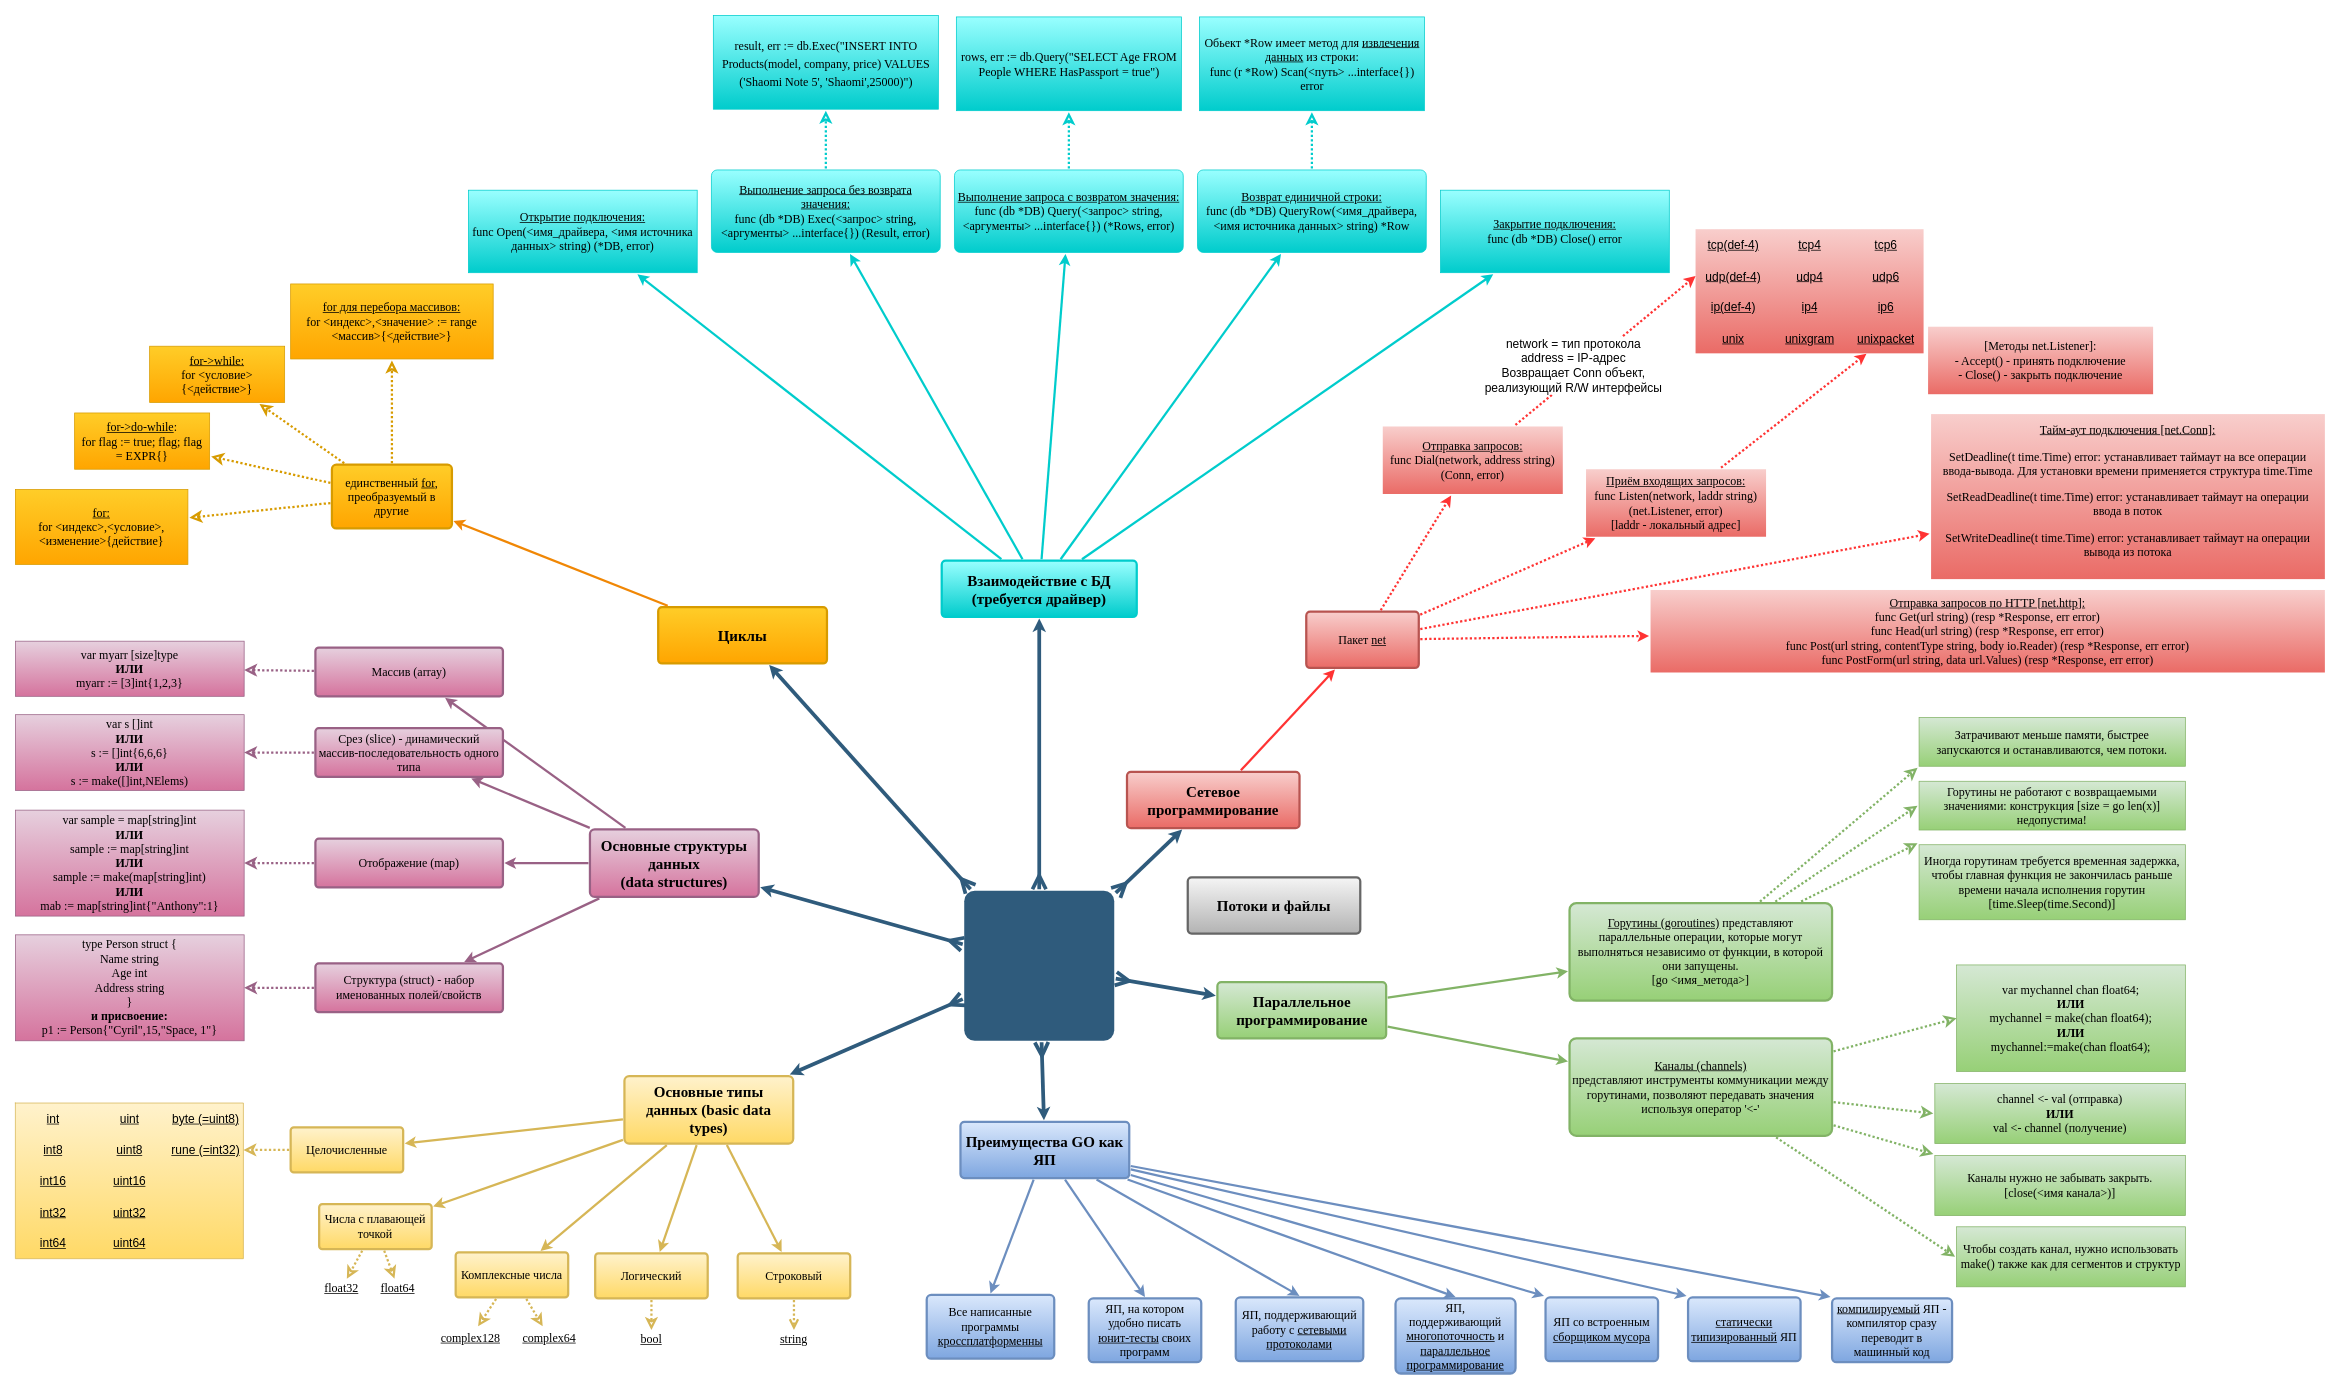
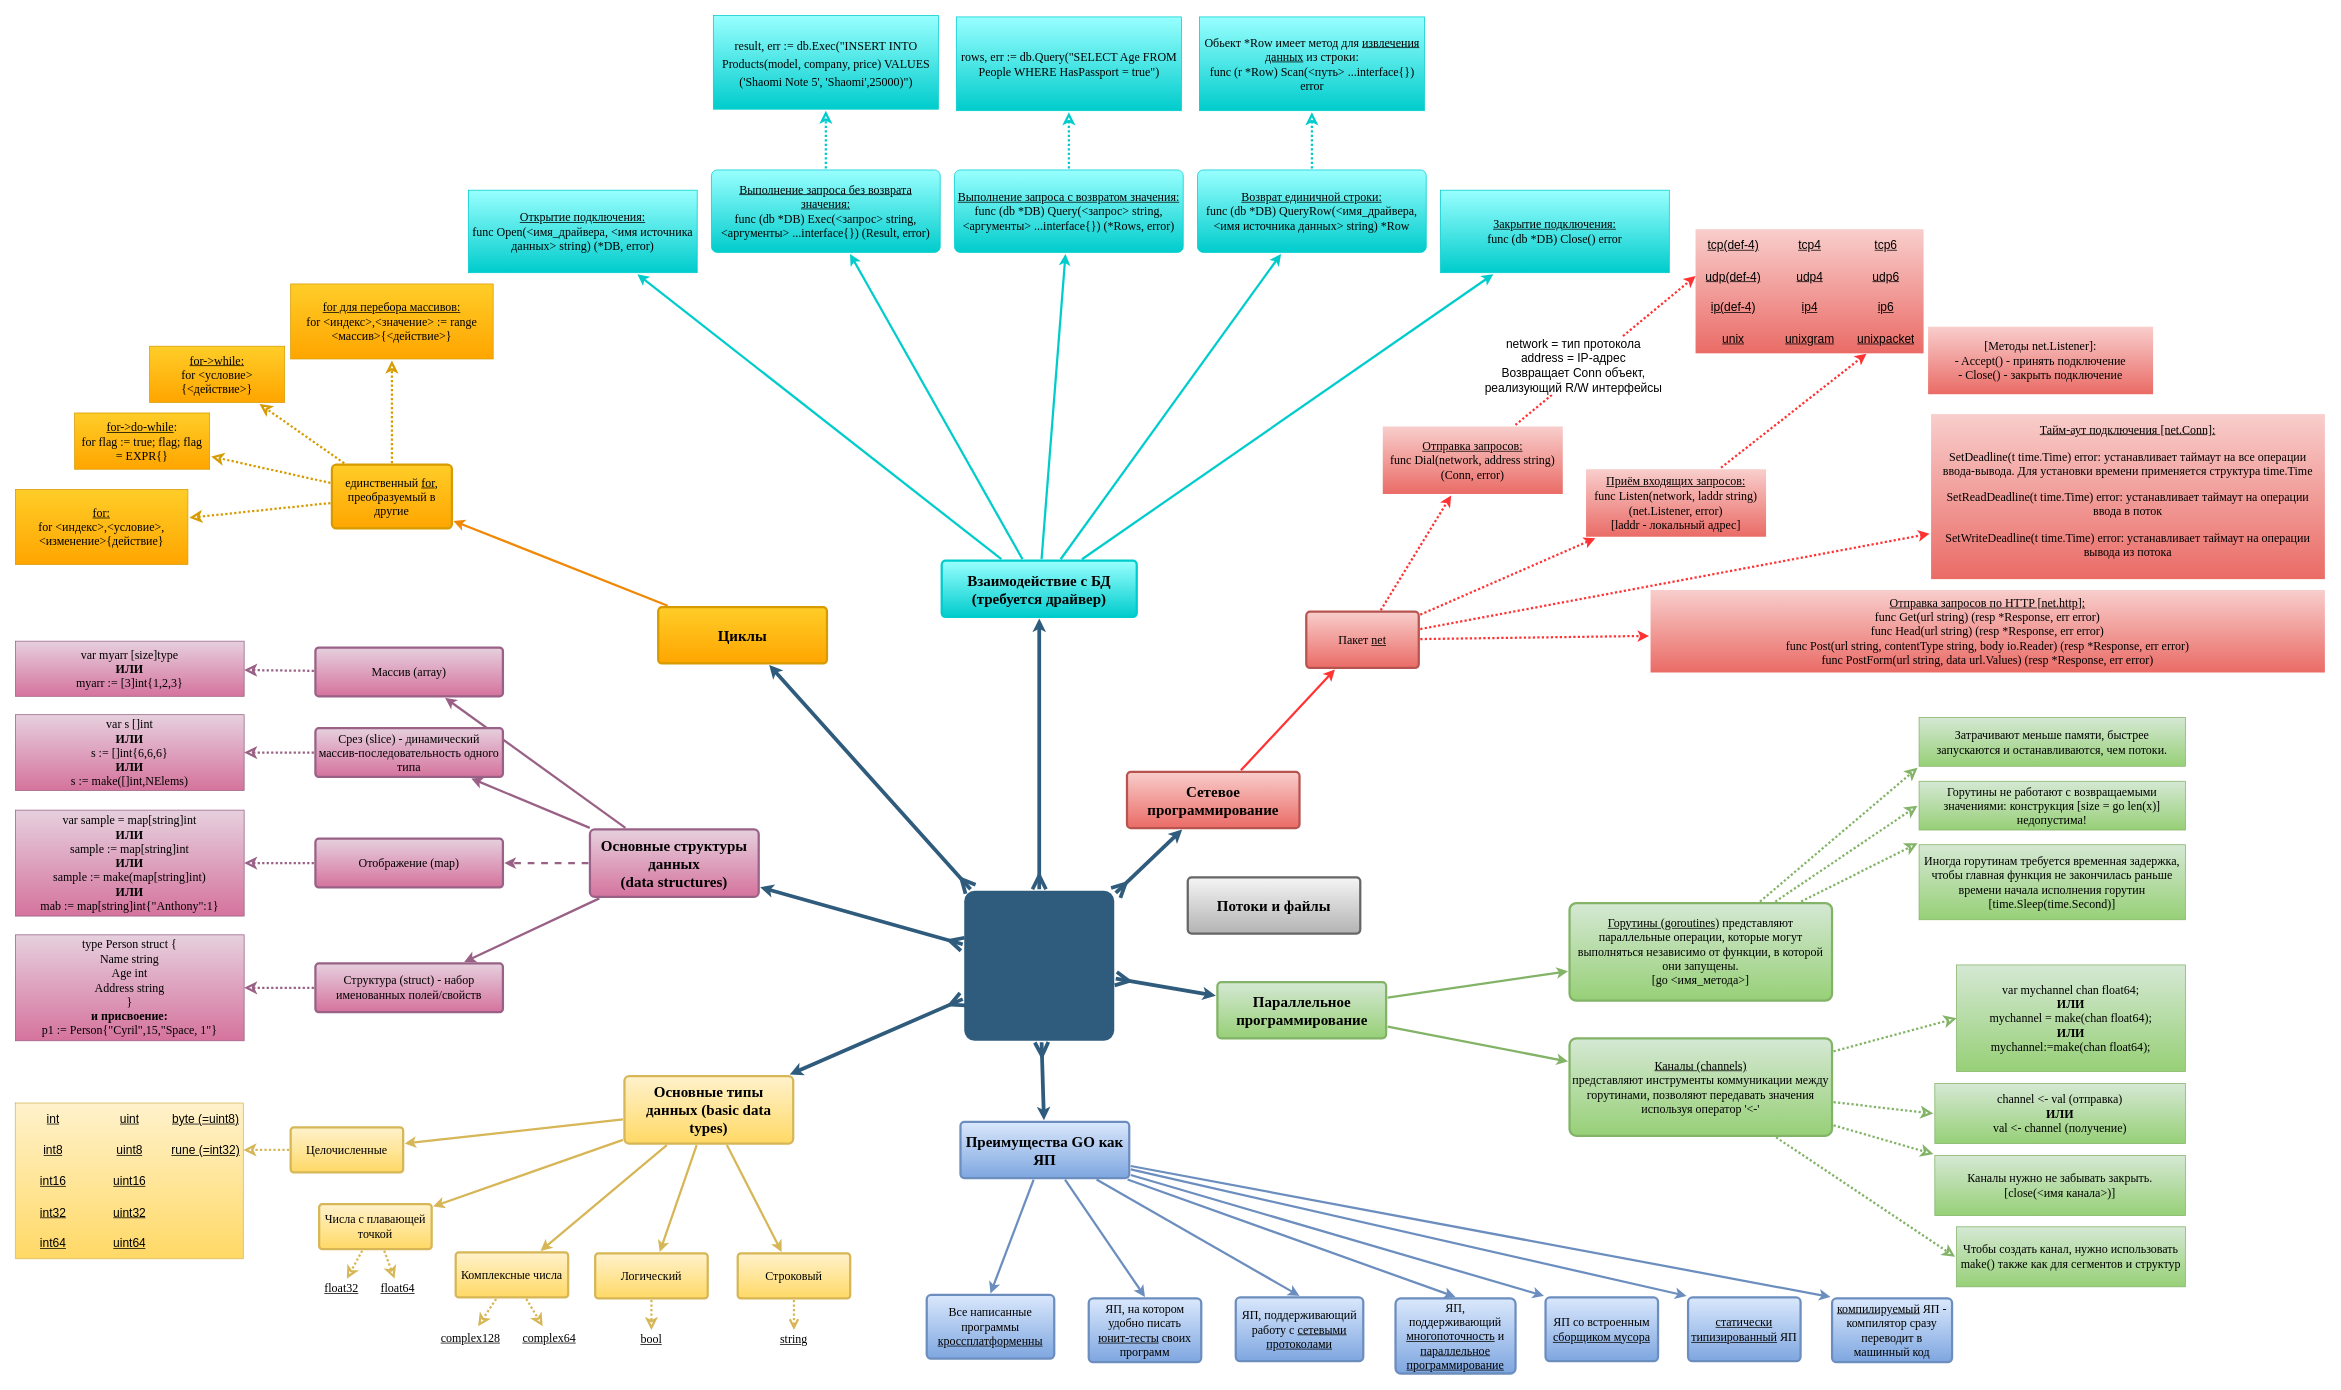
(548, 863) -> (548, 863)
